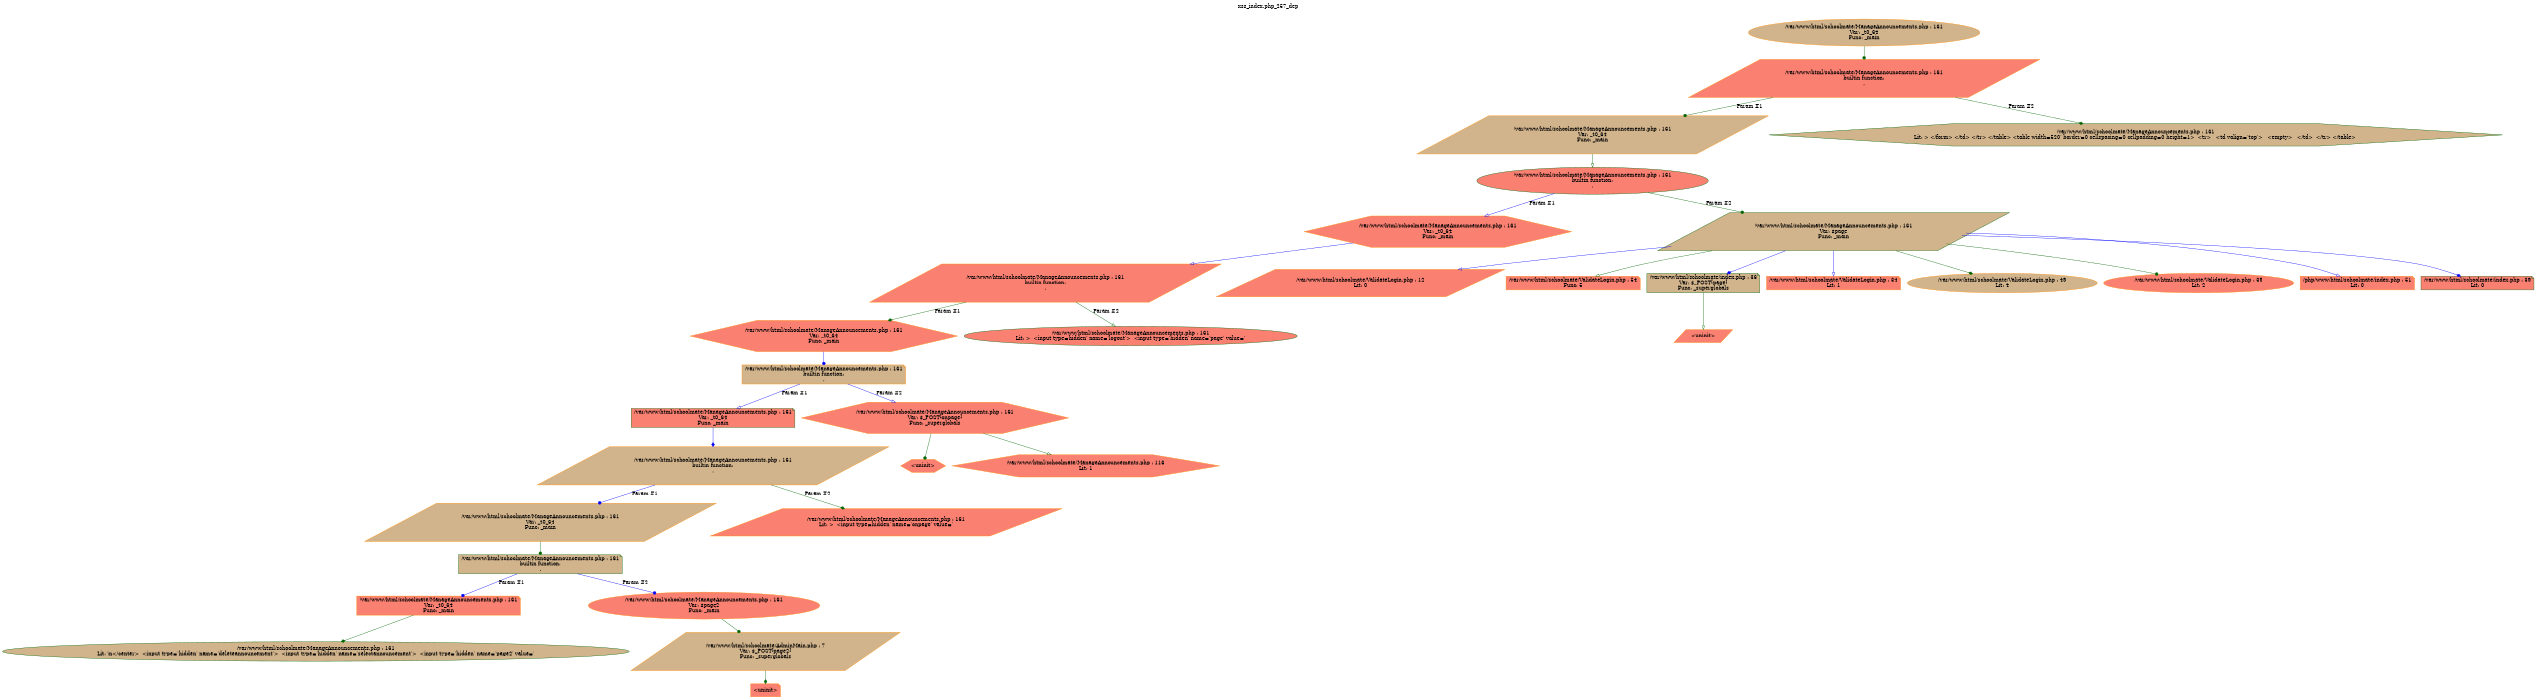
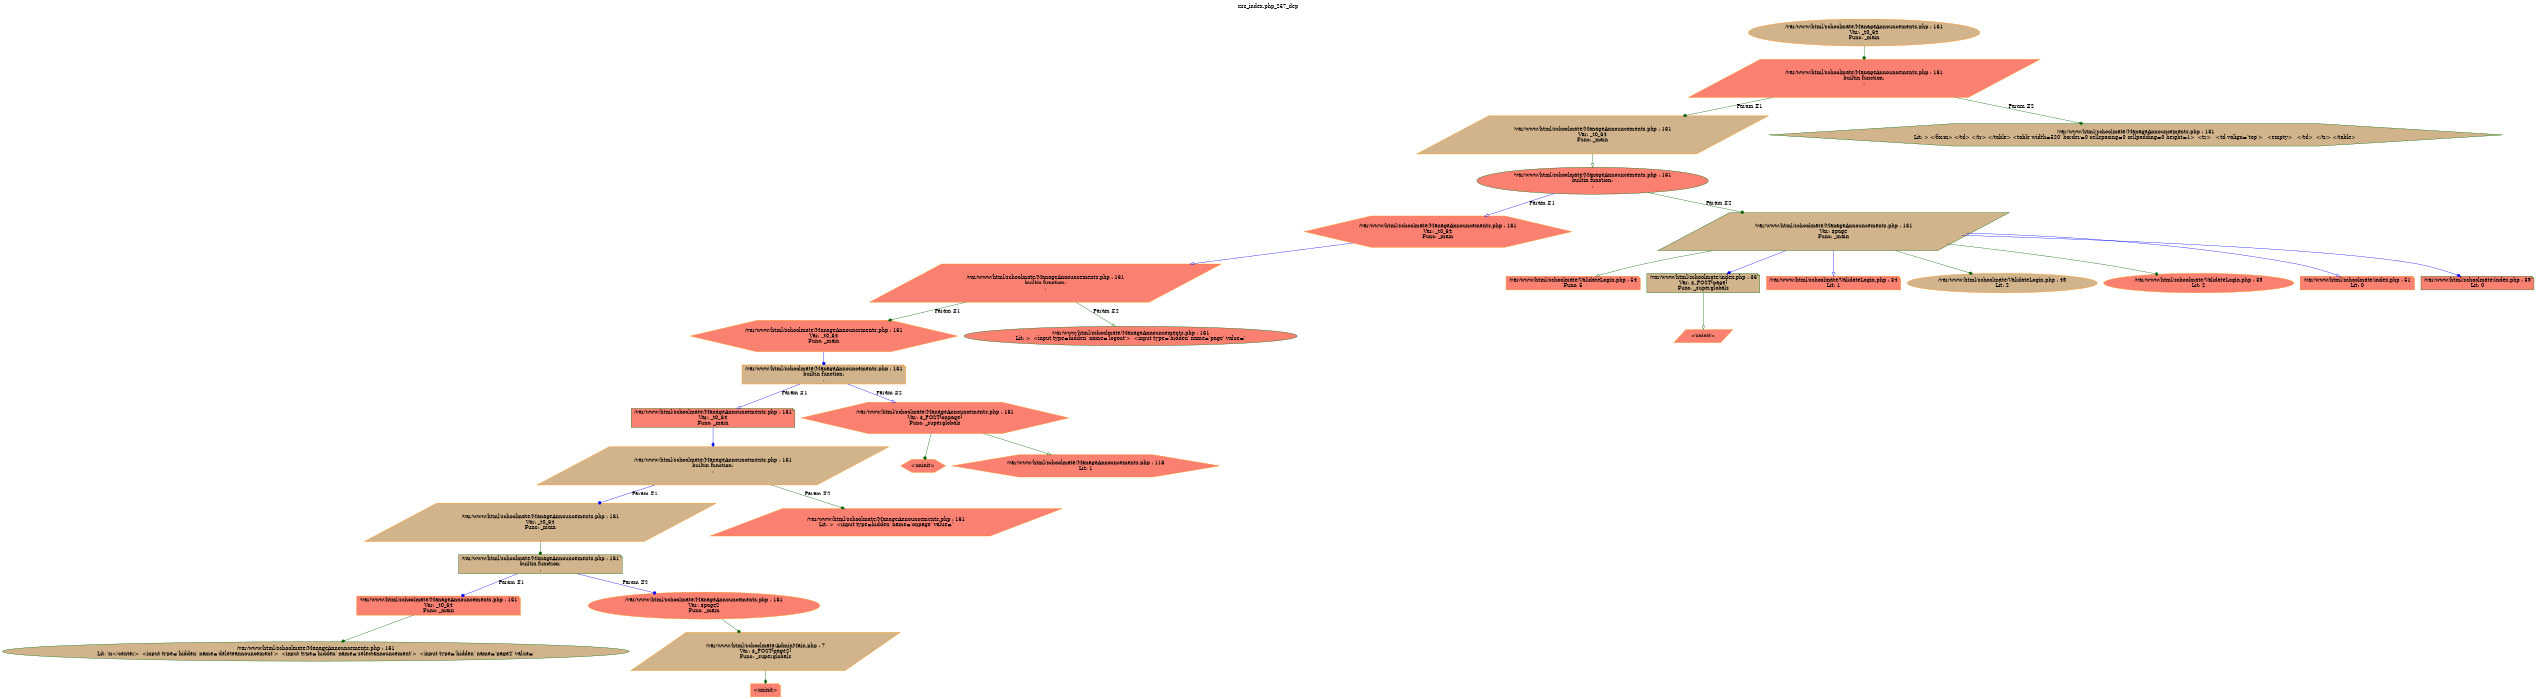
(1361, 283) -> none
(2002, 283) -> (2002, 283)
(2357, 283) -> (2357, 283)
